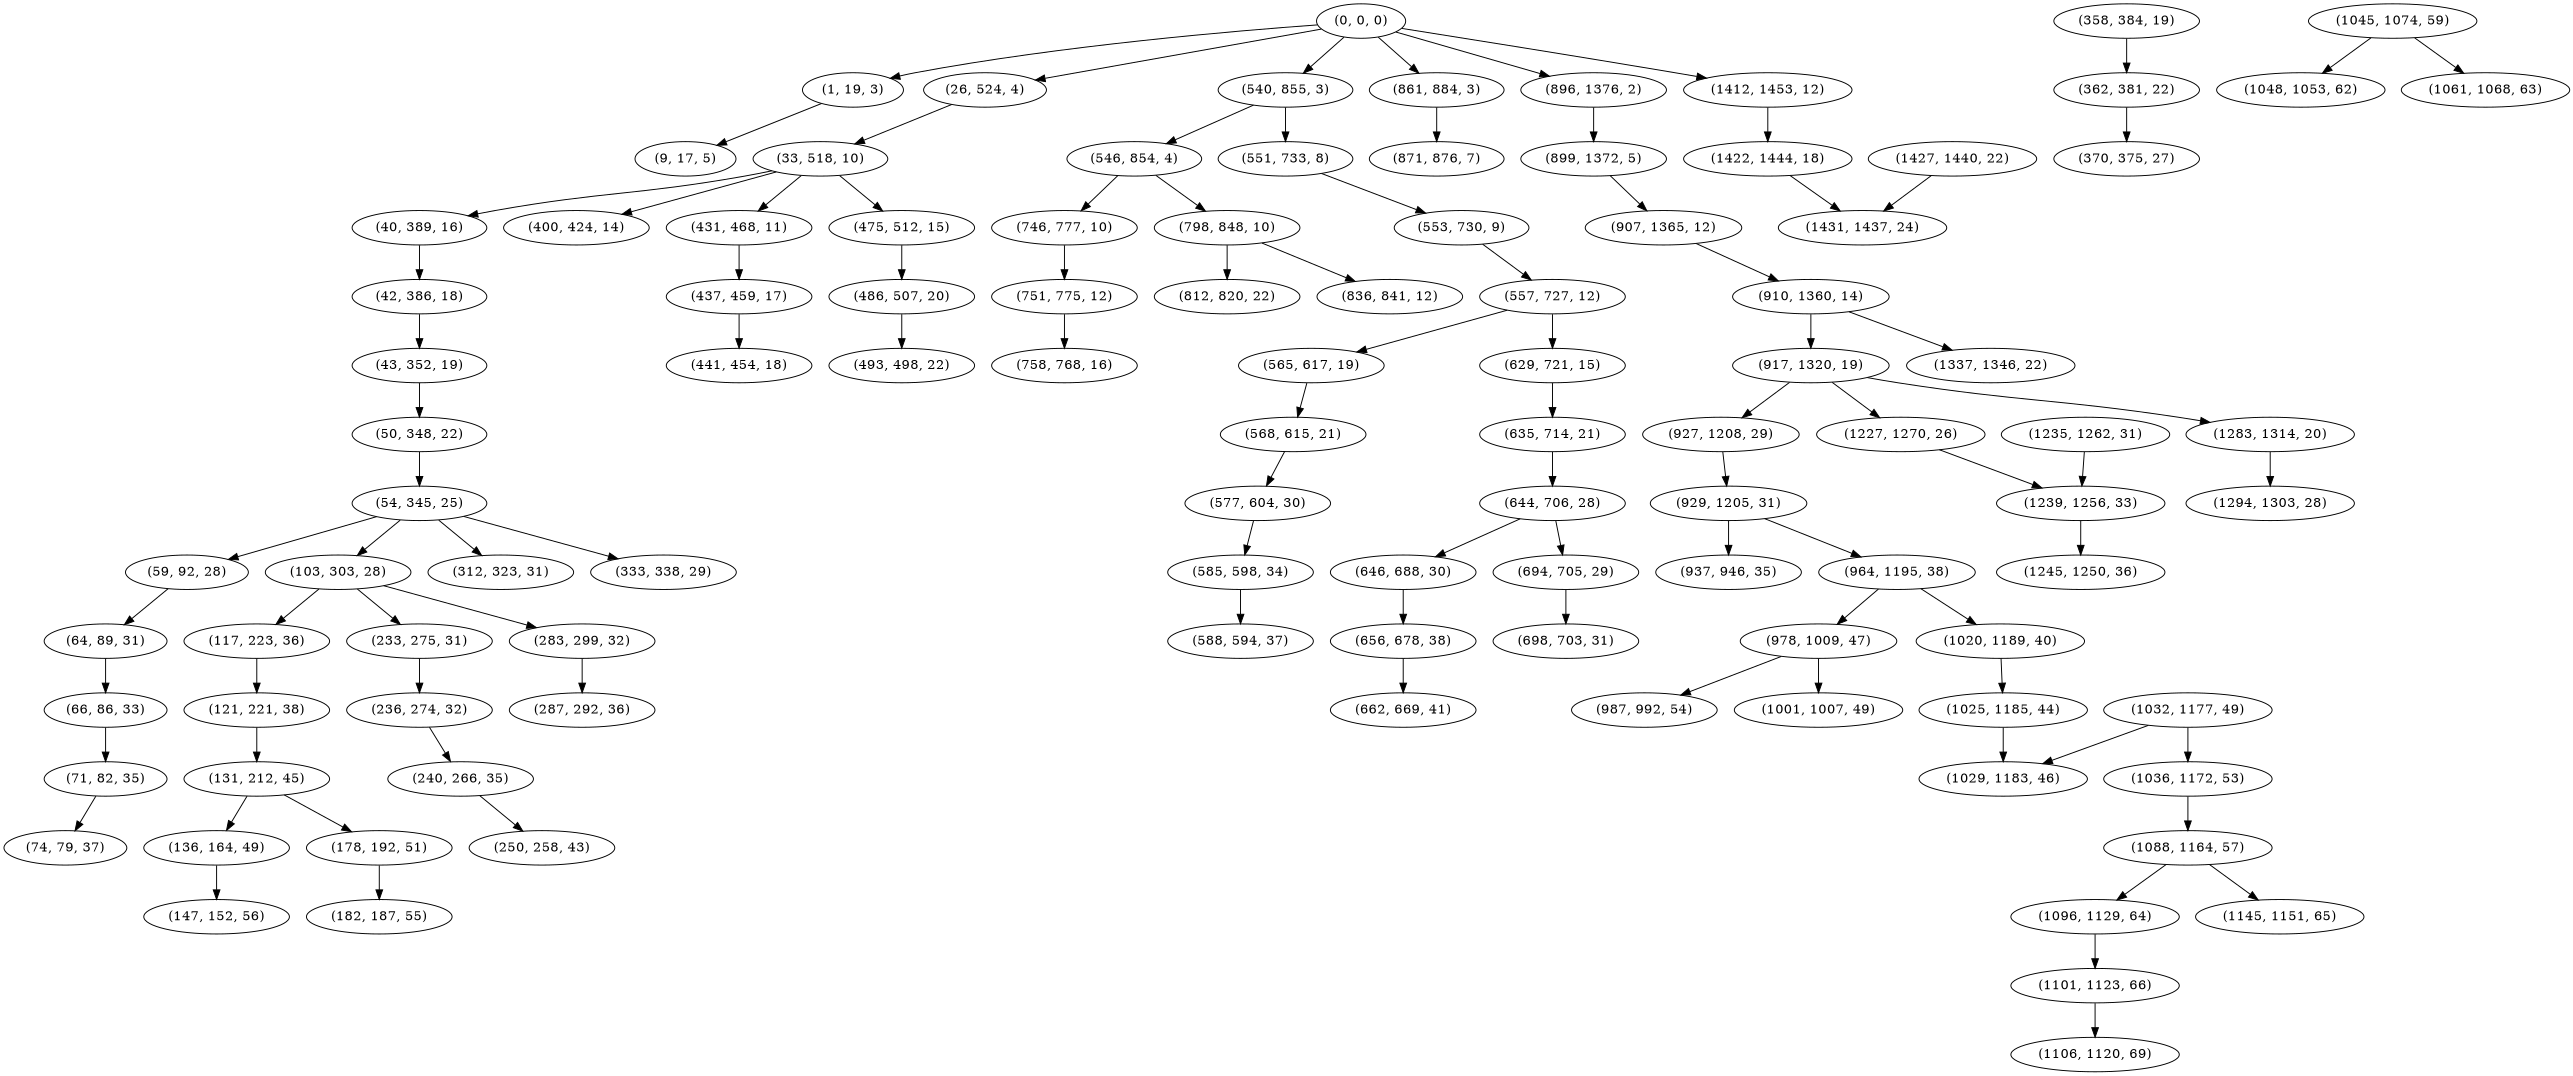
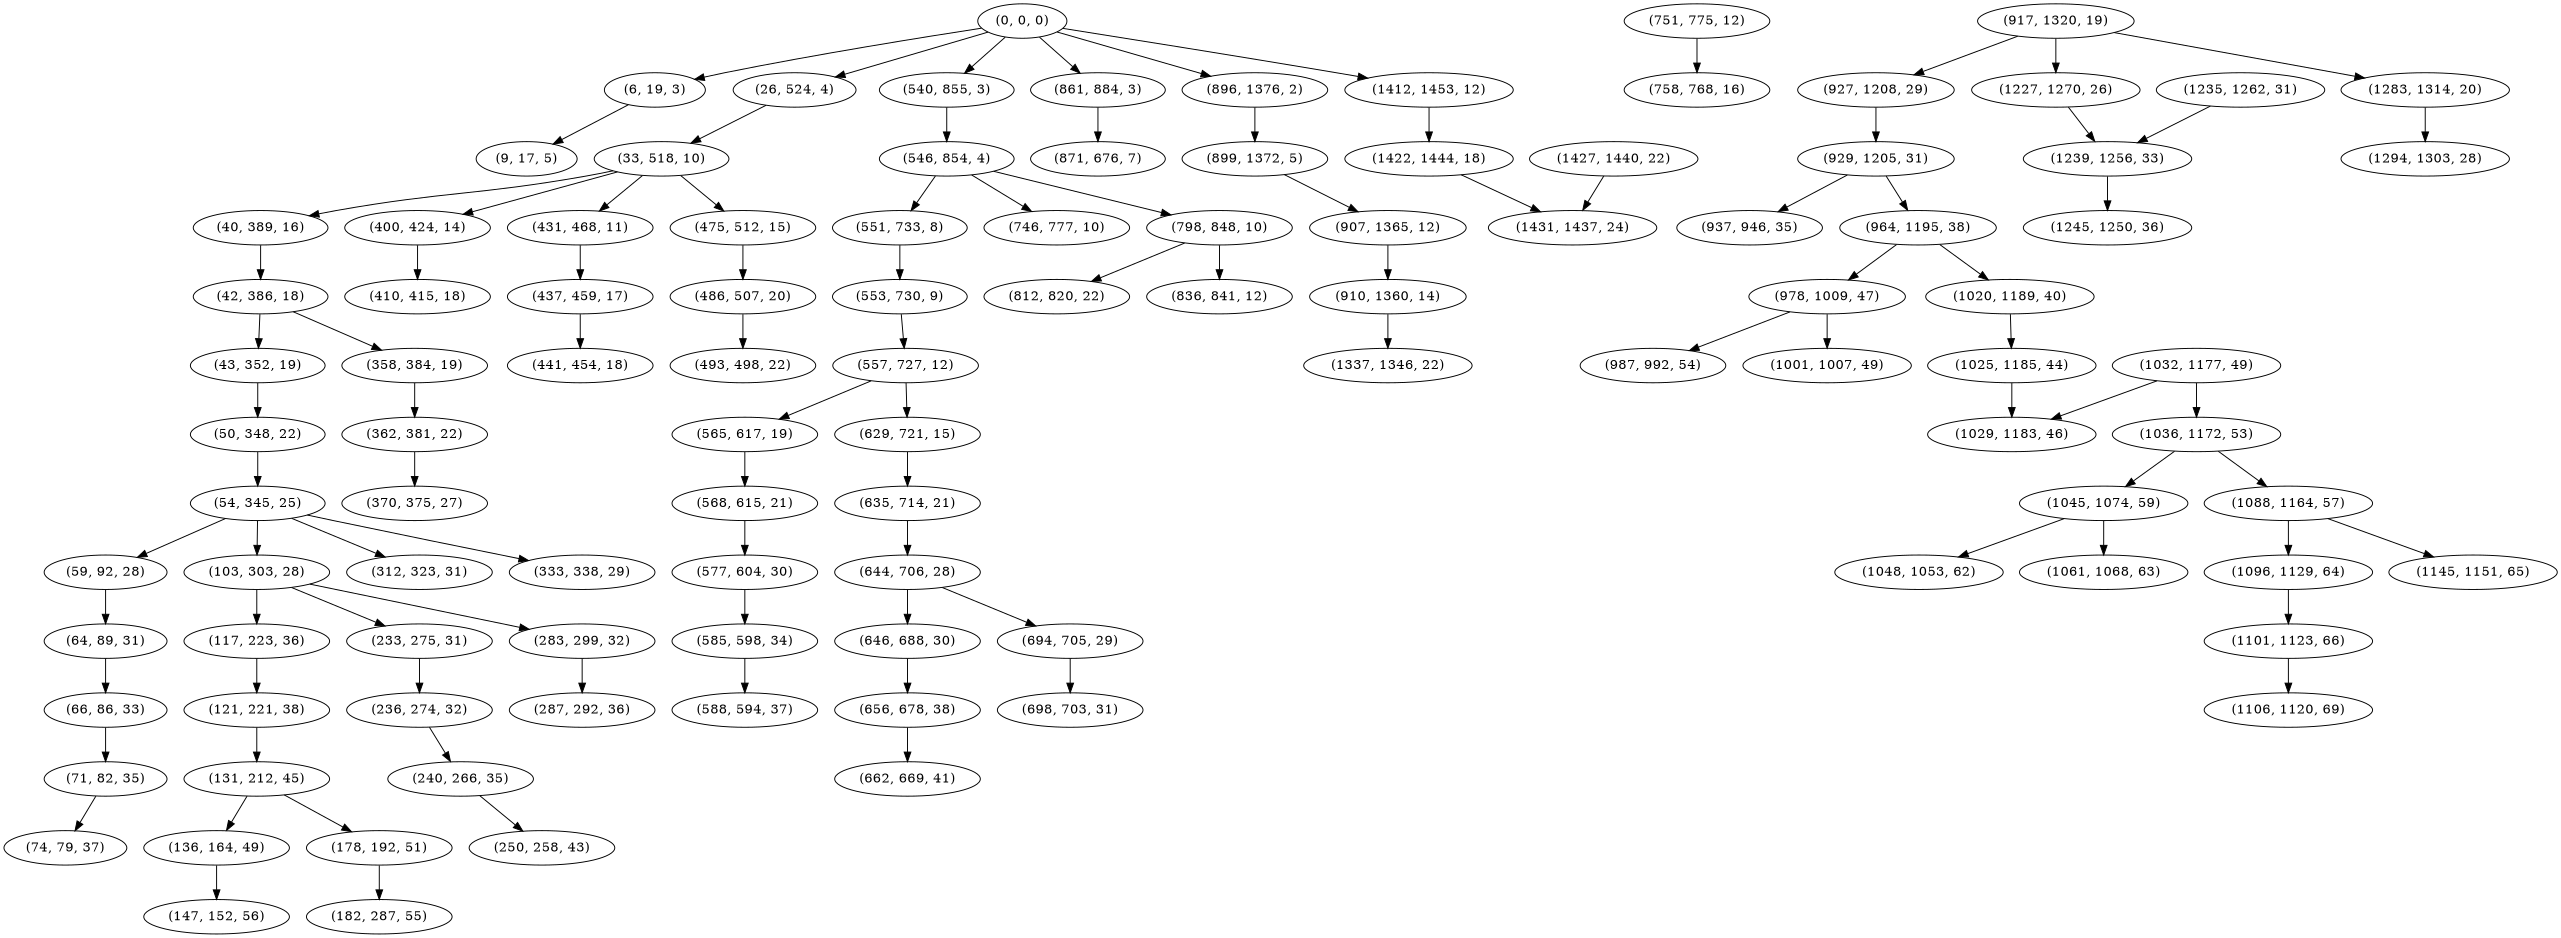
(853, 90) -> (655, 90)
(1285, 120) -> (926, 189)
(1437, 159) -> (1098, 159)
(1064, 258) -> none
none -> (418, 297)
(1811, 326) -> none
none -> (333, 329)
none -> (2154, 466)
(379, 917) -> (379, 917)
